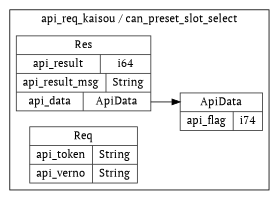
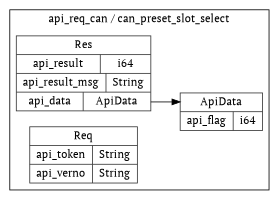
(139, 19) -> (139, 19)
(248, 121) -> (248, 121)
